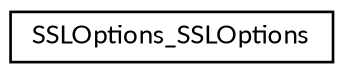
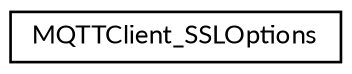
(172, 37) -> (176, 37)
